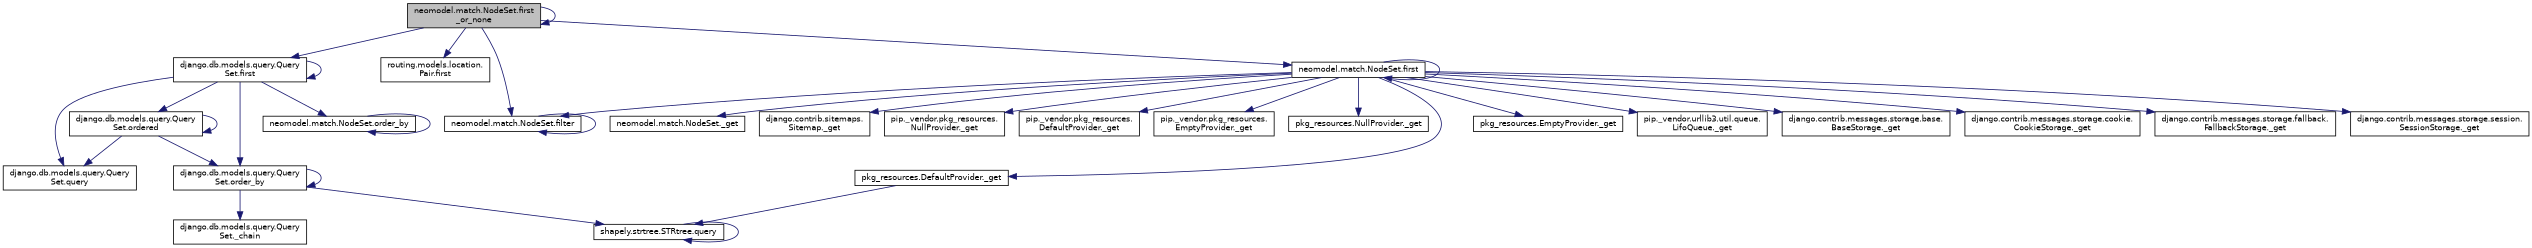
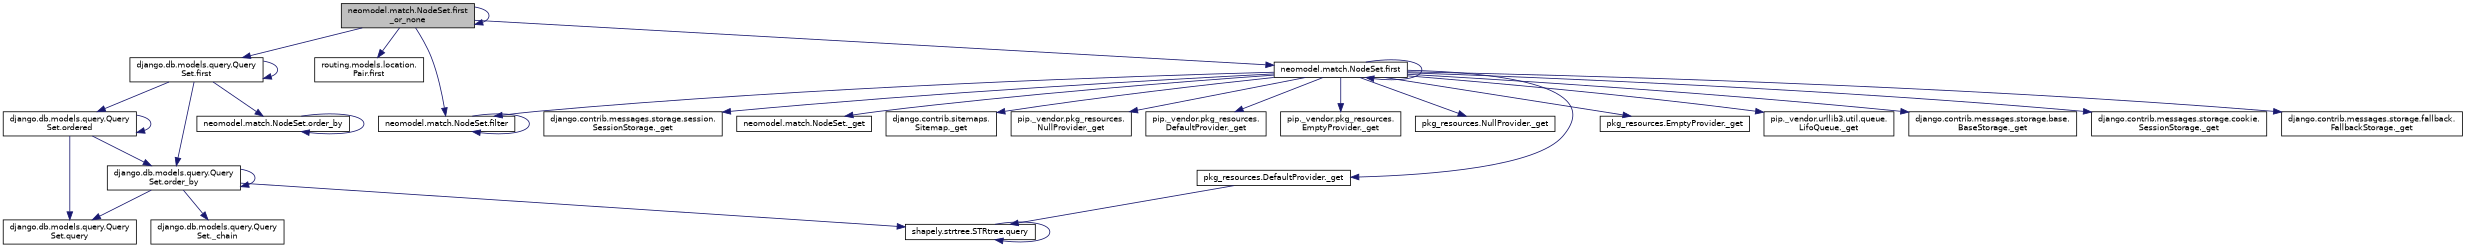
(92, 94) -> (125, 203)
(2052, 124) -> (2179, 124)
